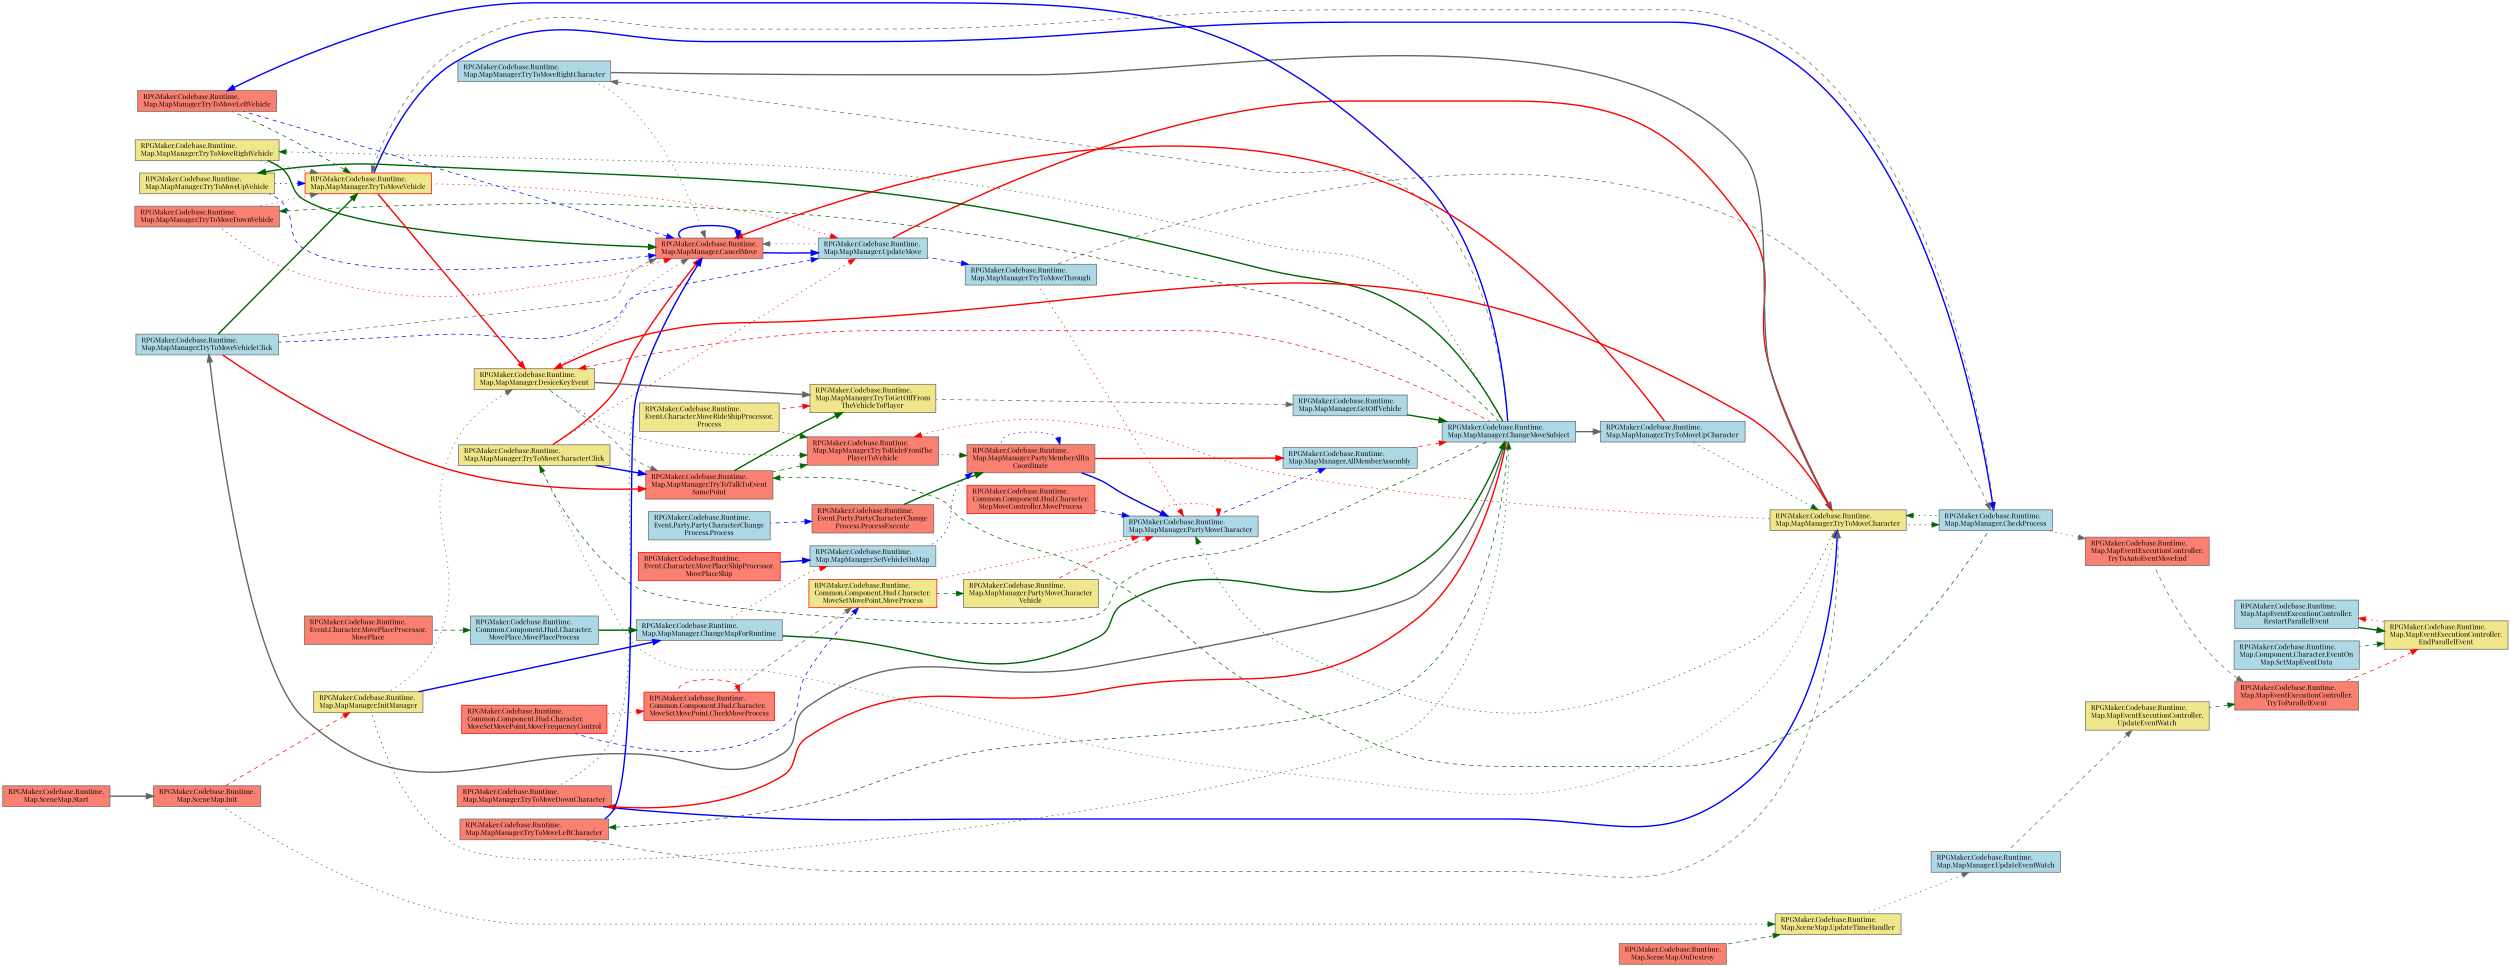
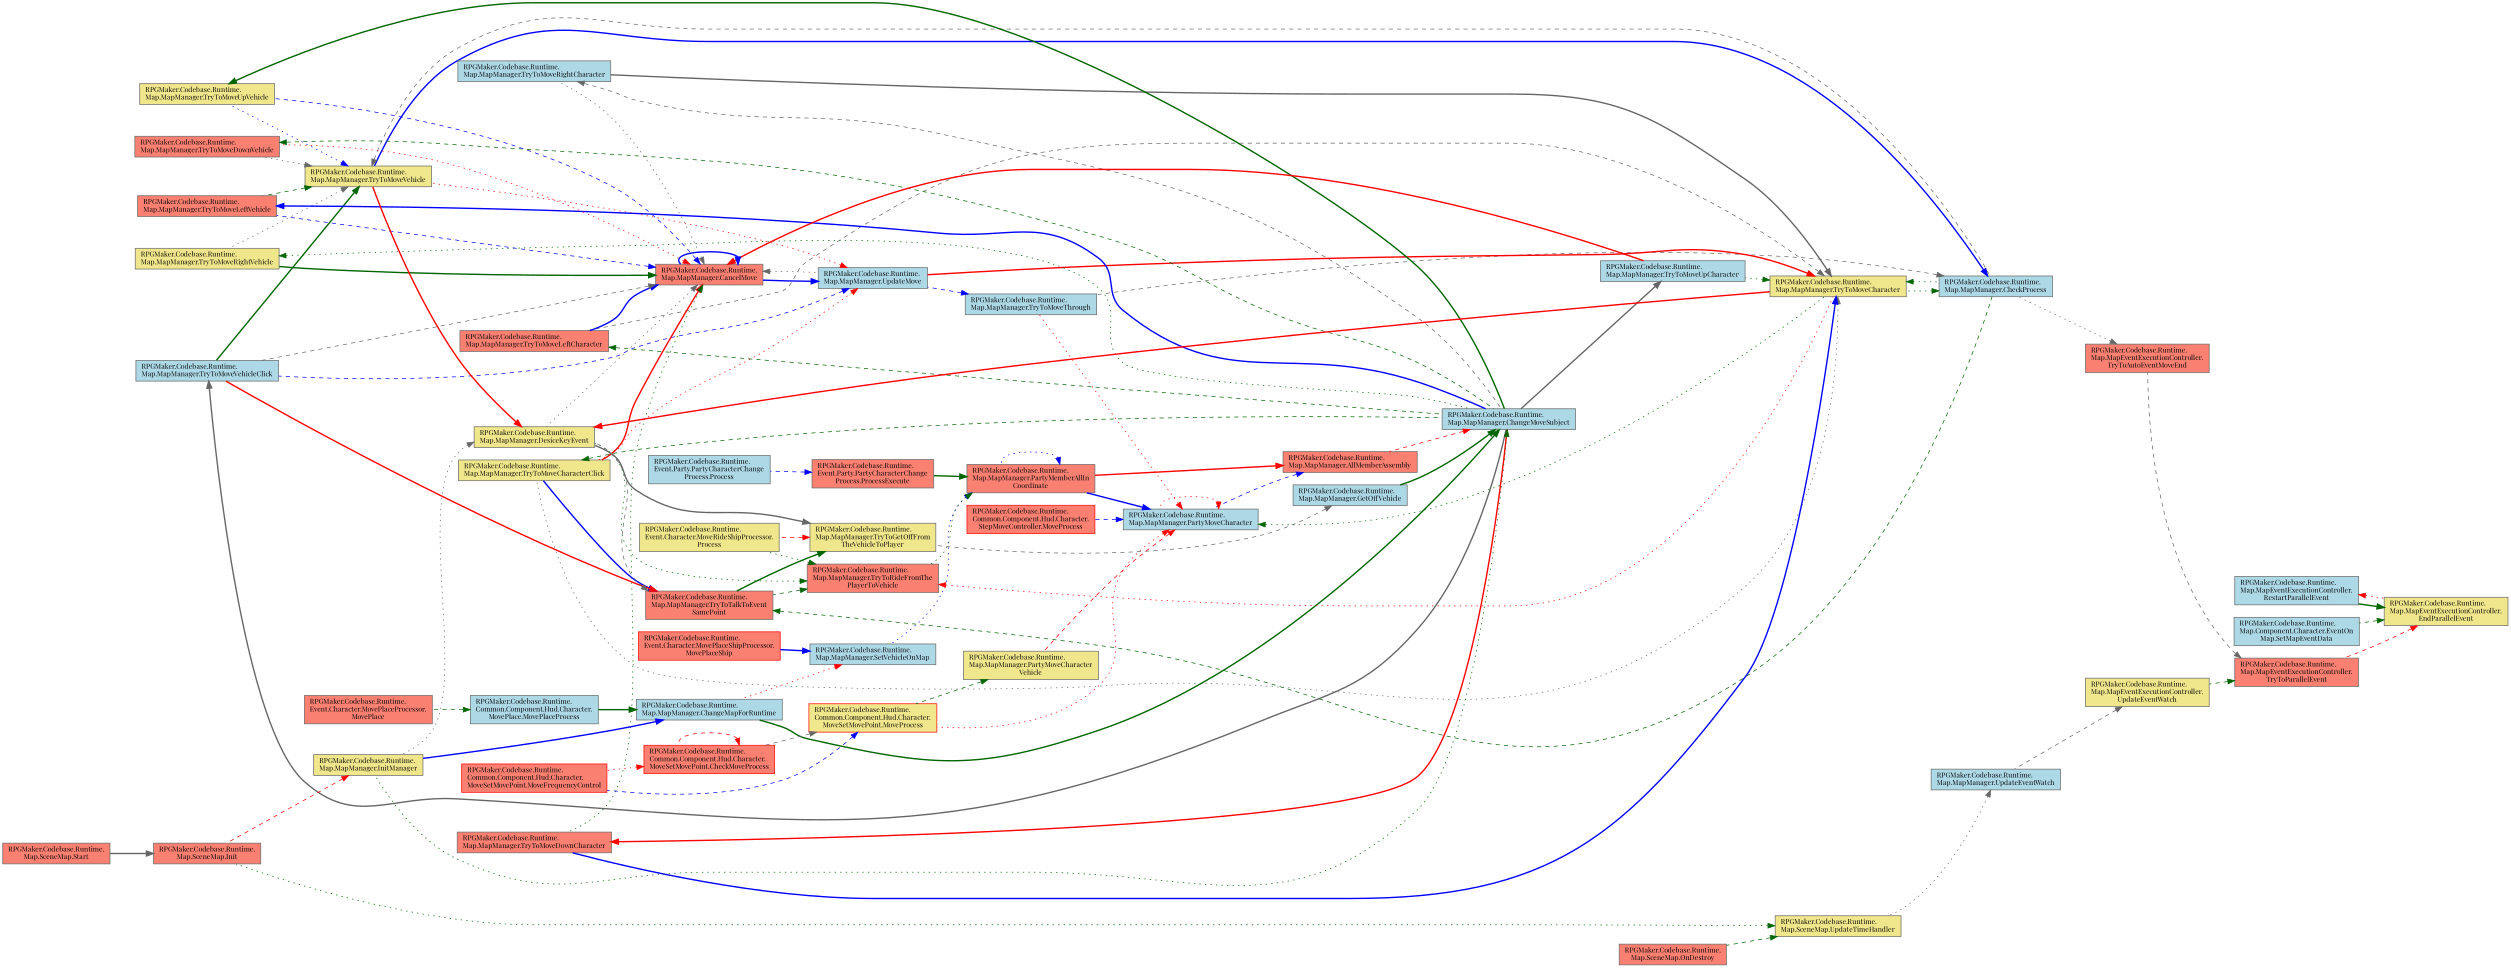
(368, 183) -> (368, 176)
(1044, 331) -> none
(1350, 458) -> (1350, 462)
